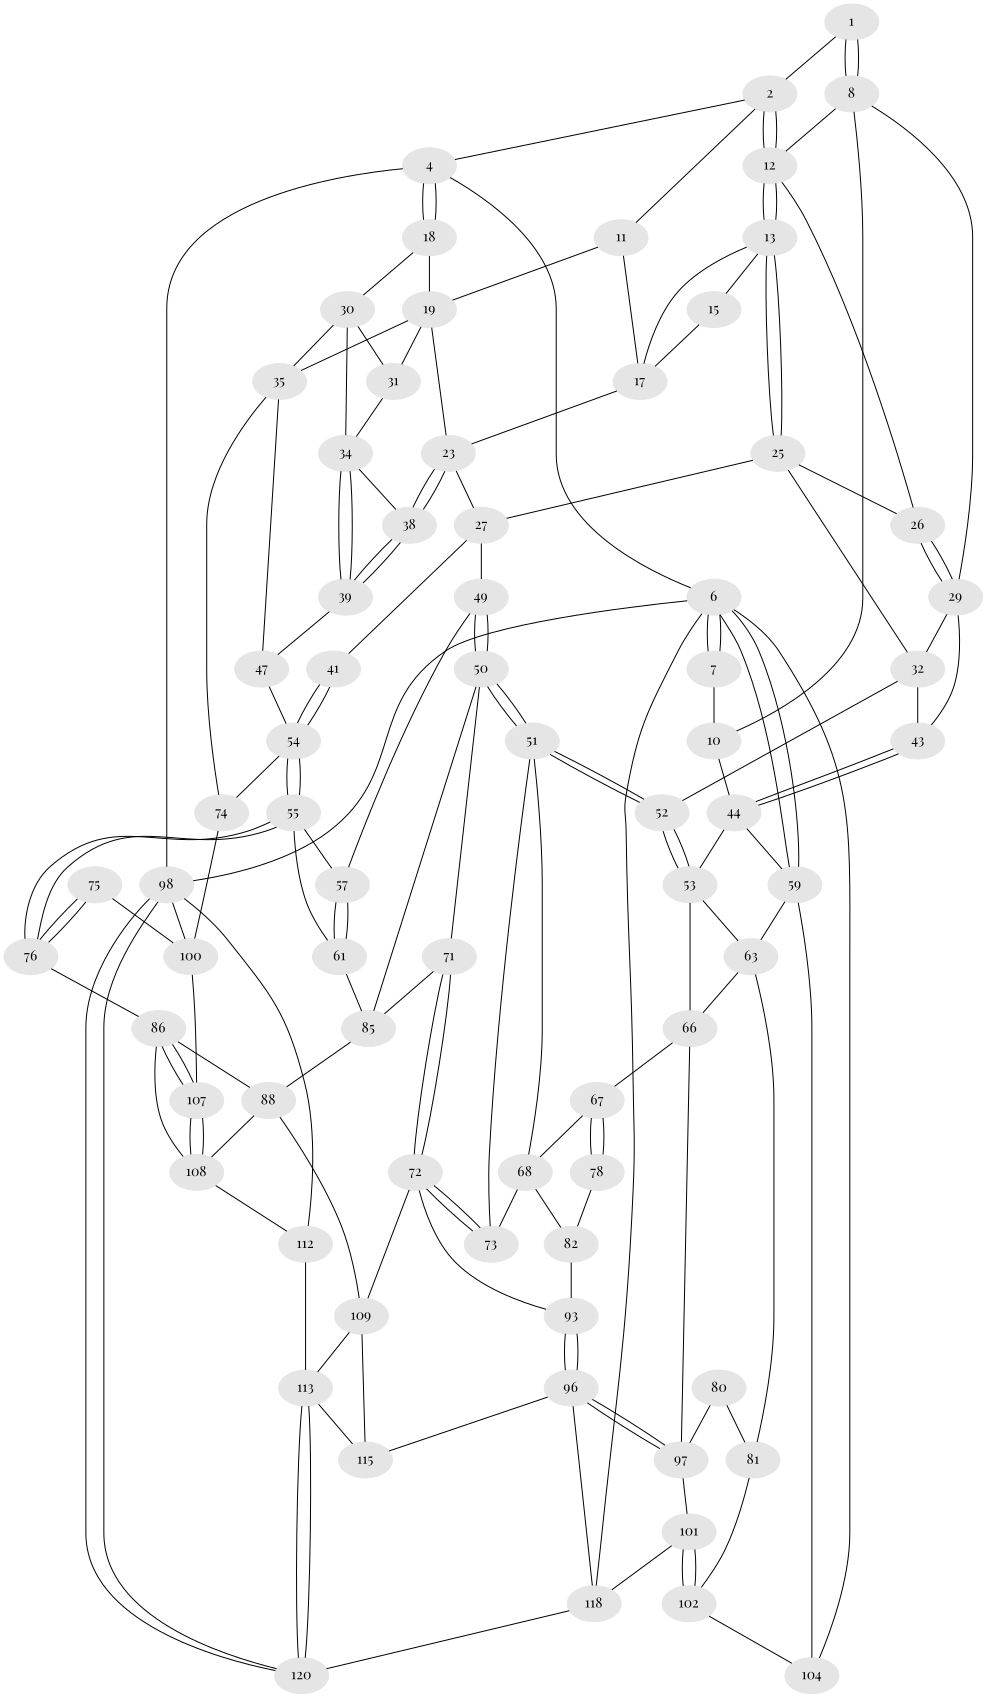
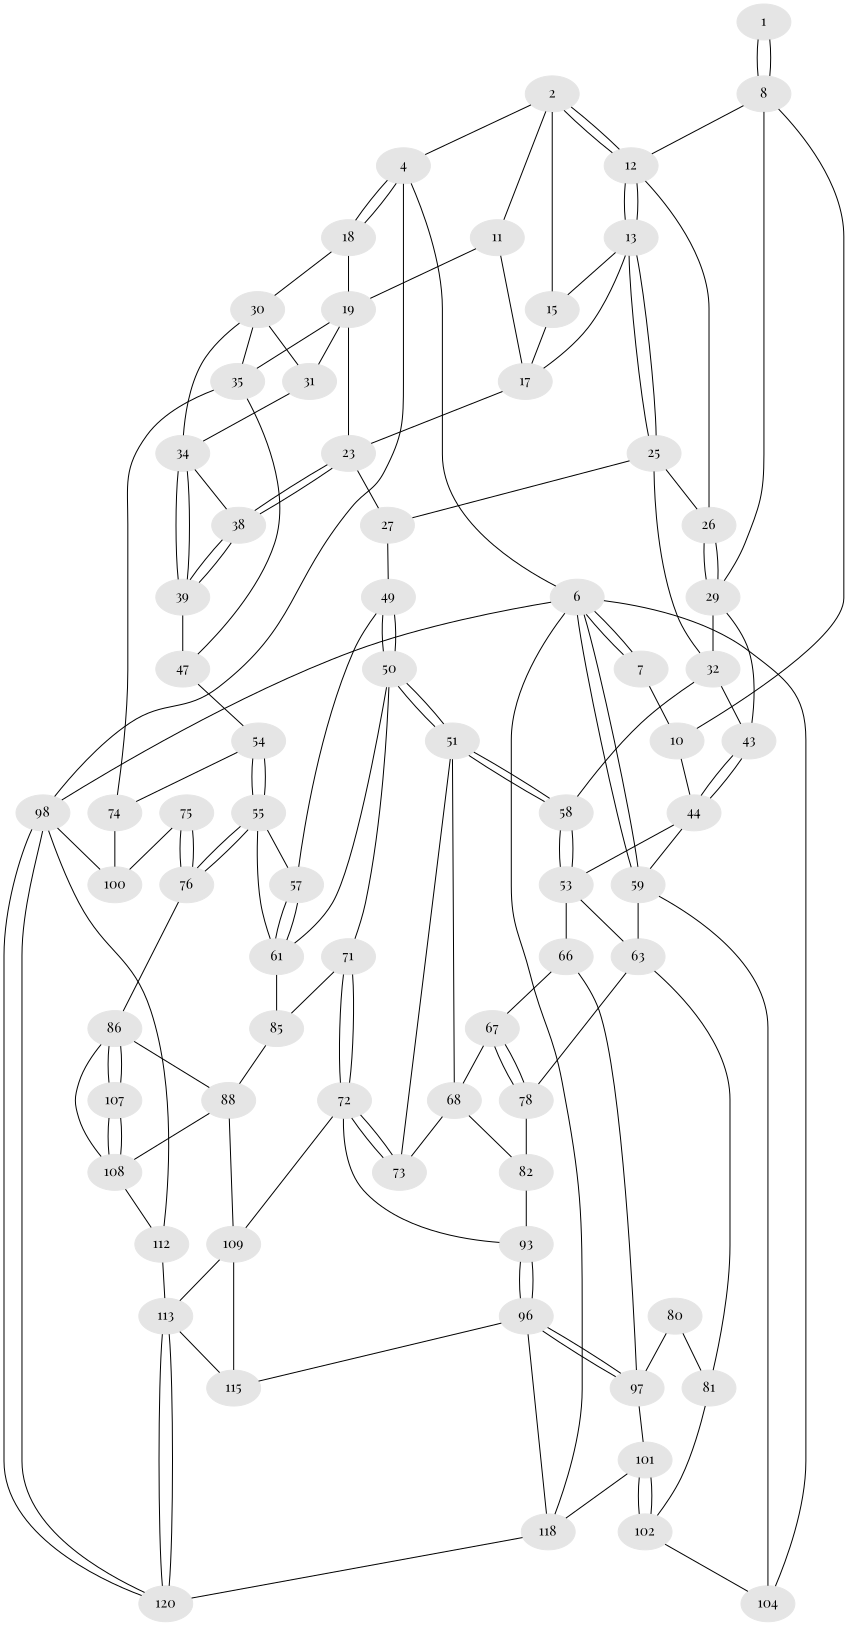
(811, 58) -> (552, 202)
(334, 669) -> none
(662, 813) -> (566, 813)
(425, 849) -> (359, 824)
(720, 993) -> (582, 1028)
(195, 1029) -> none
